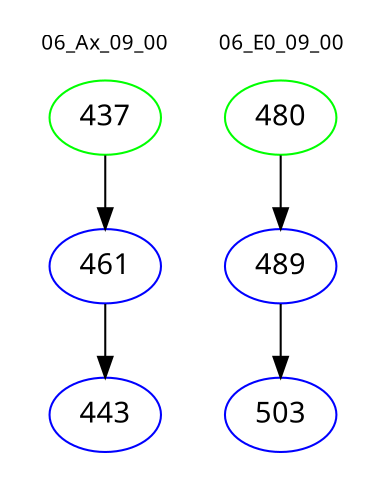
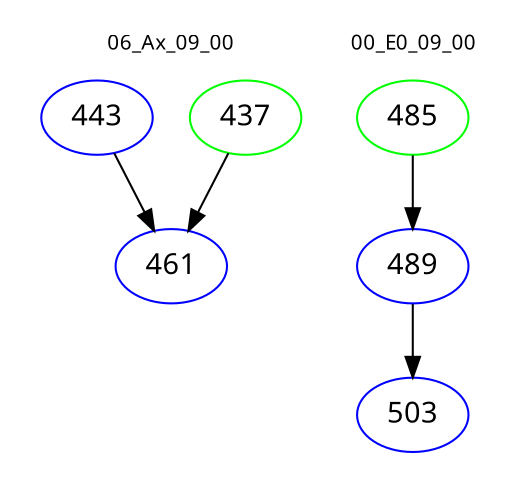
(282, 44) -> (414, 44)
(281, 118) -> (413, 118)
(105, 330) -> (129, 183)
